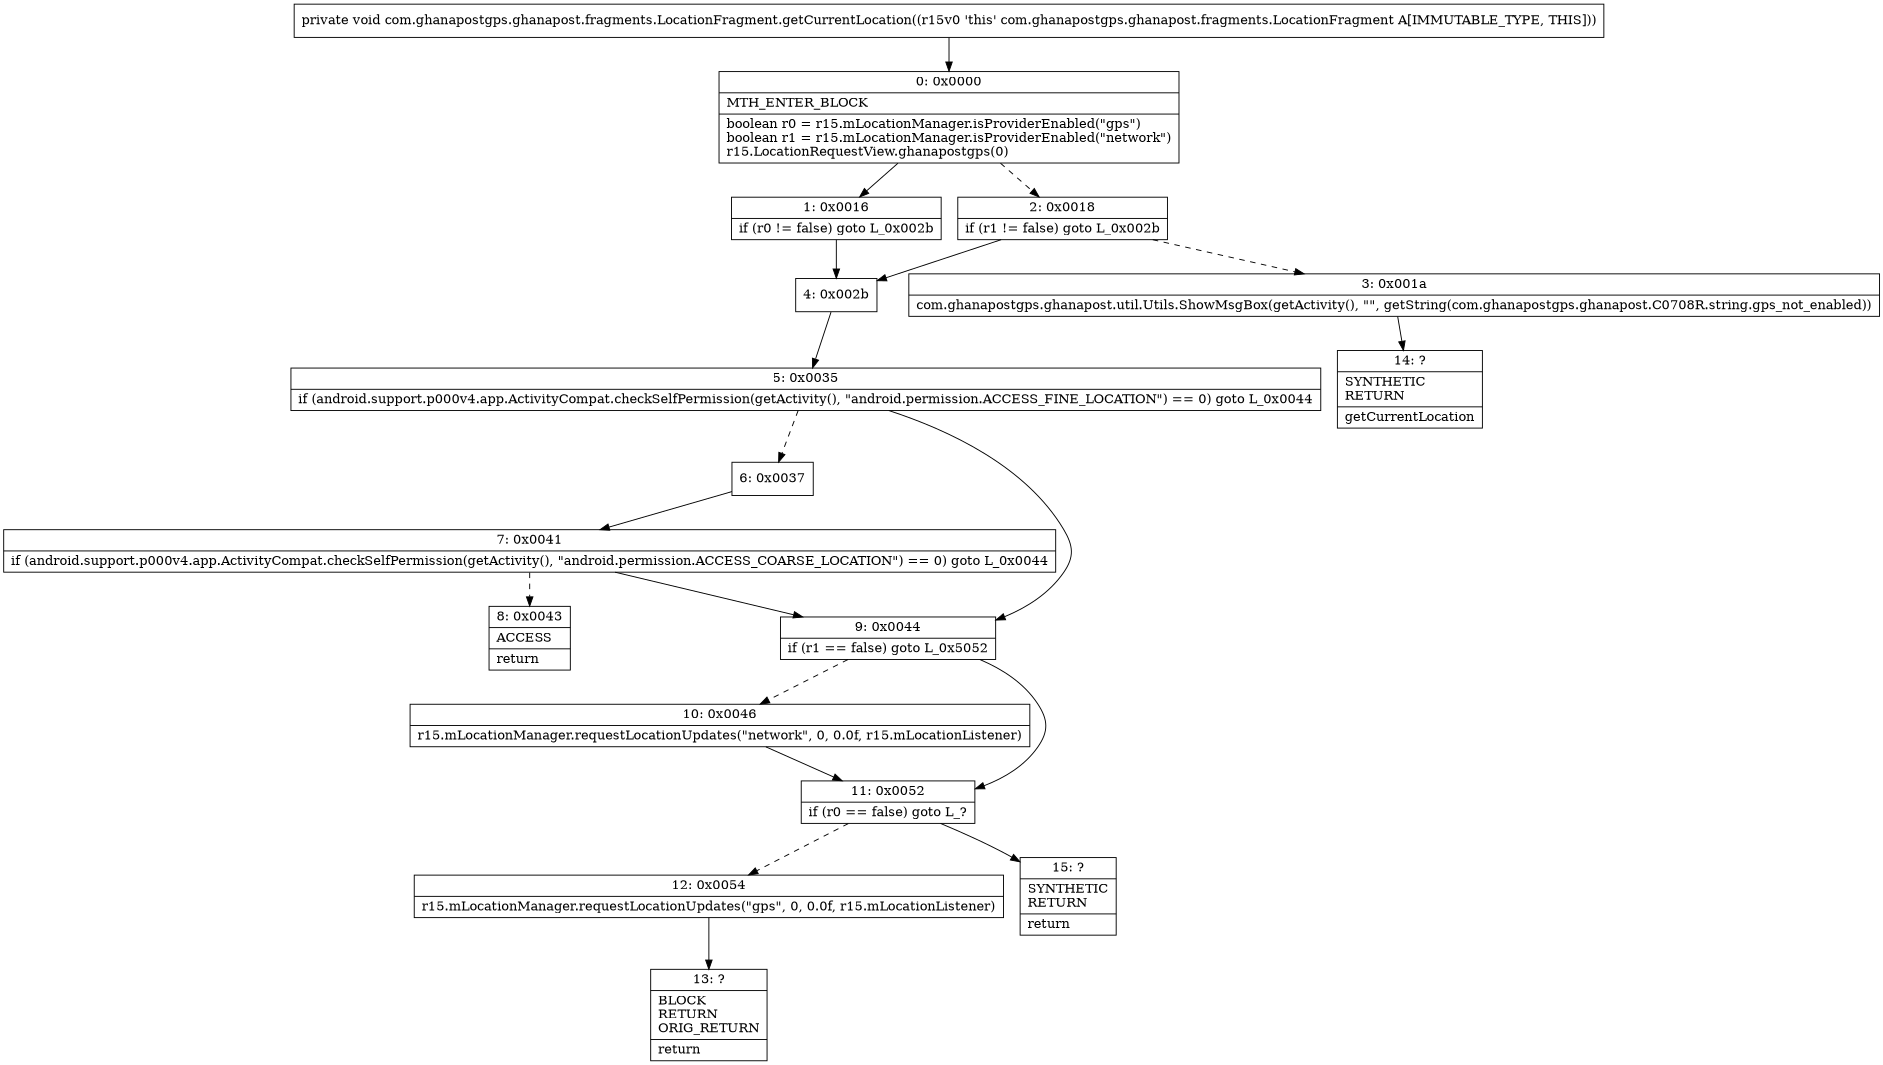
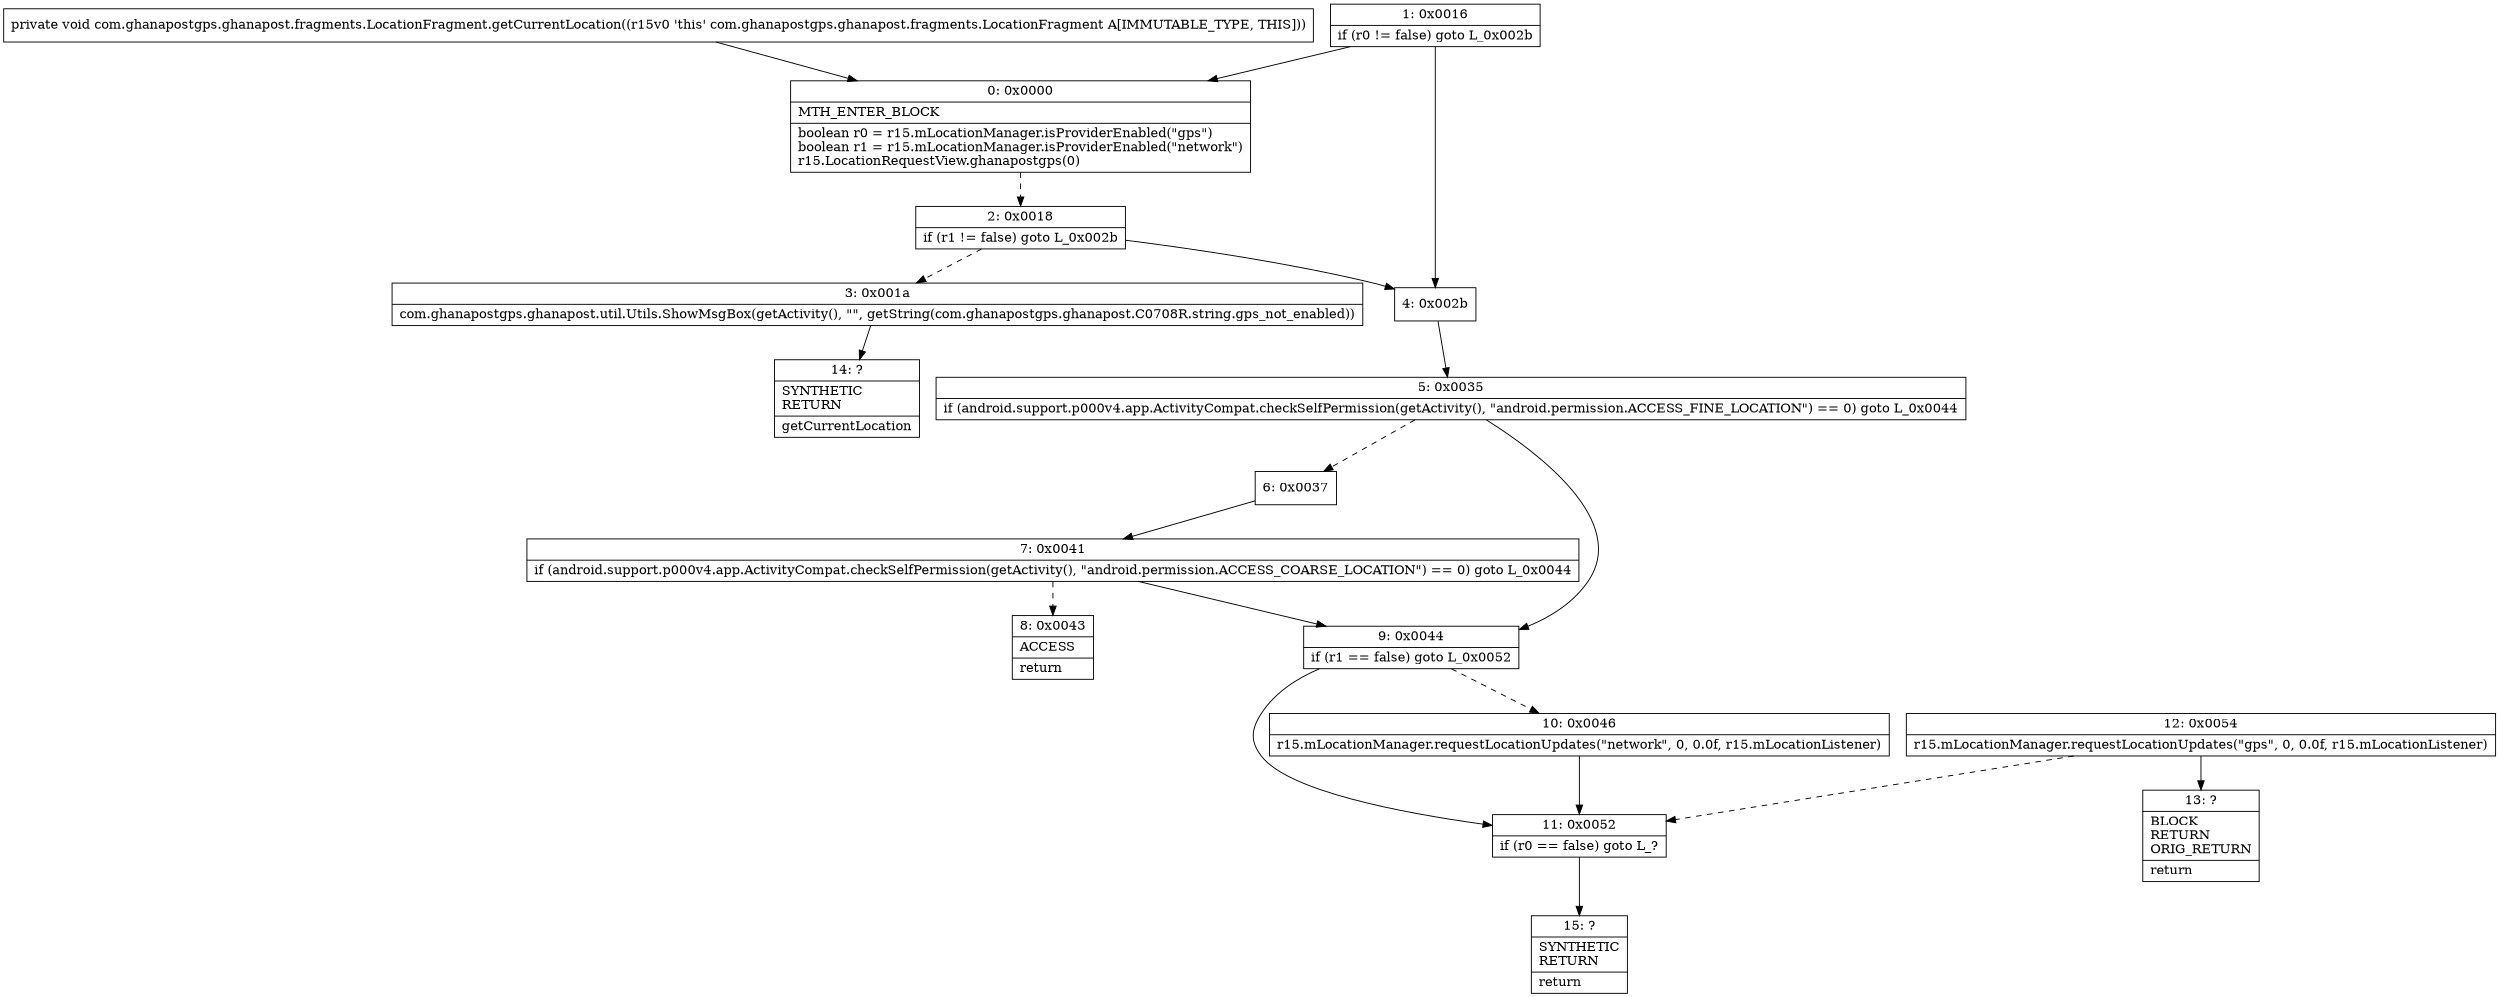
(882, 177) -> (1284, 63)
(888, 648) -> (1411, 658)
(803, 847) -> (1875, 788)
